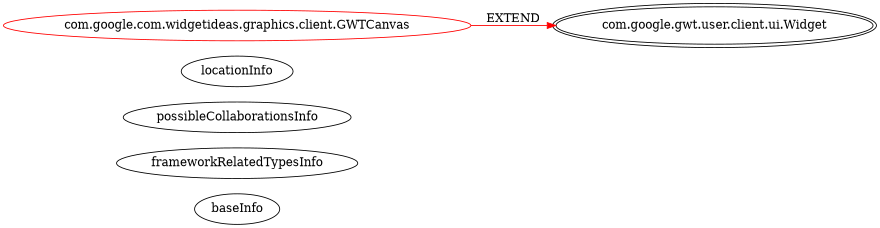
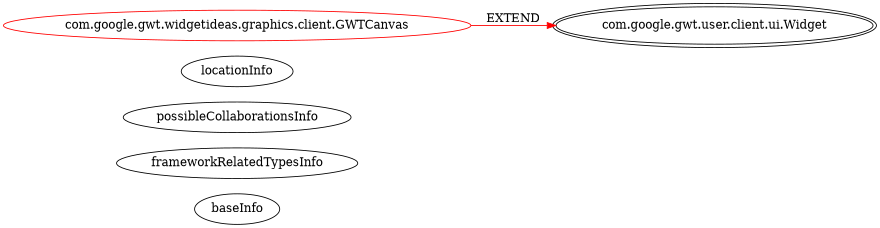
(237, 26) -> (237, 26)
